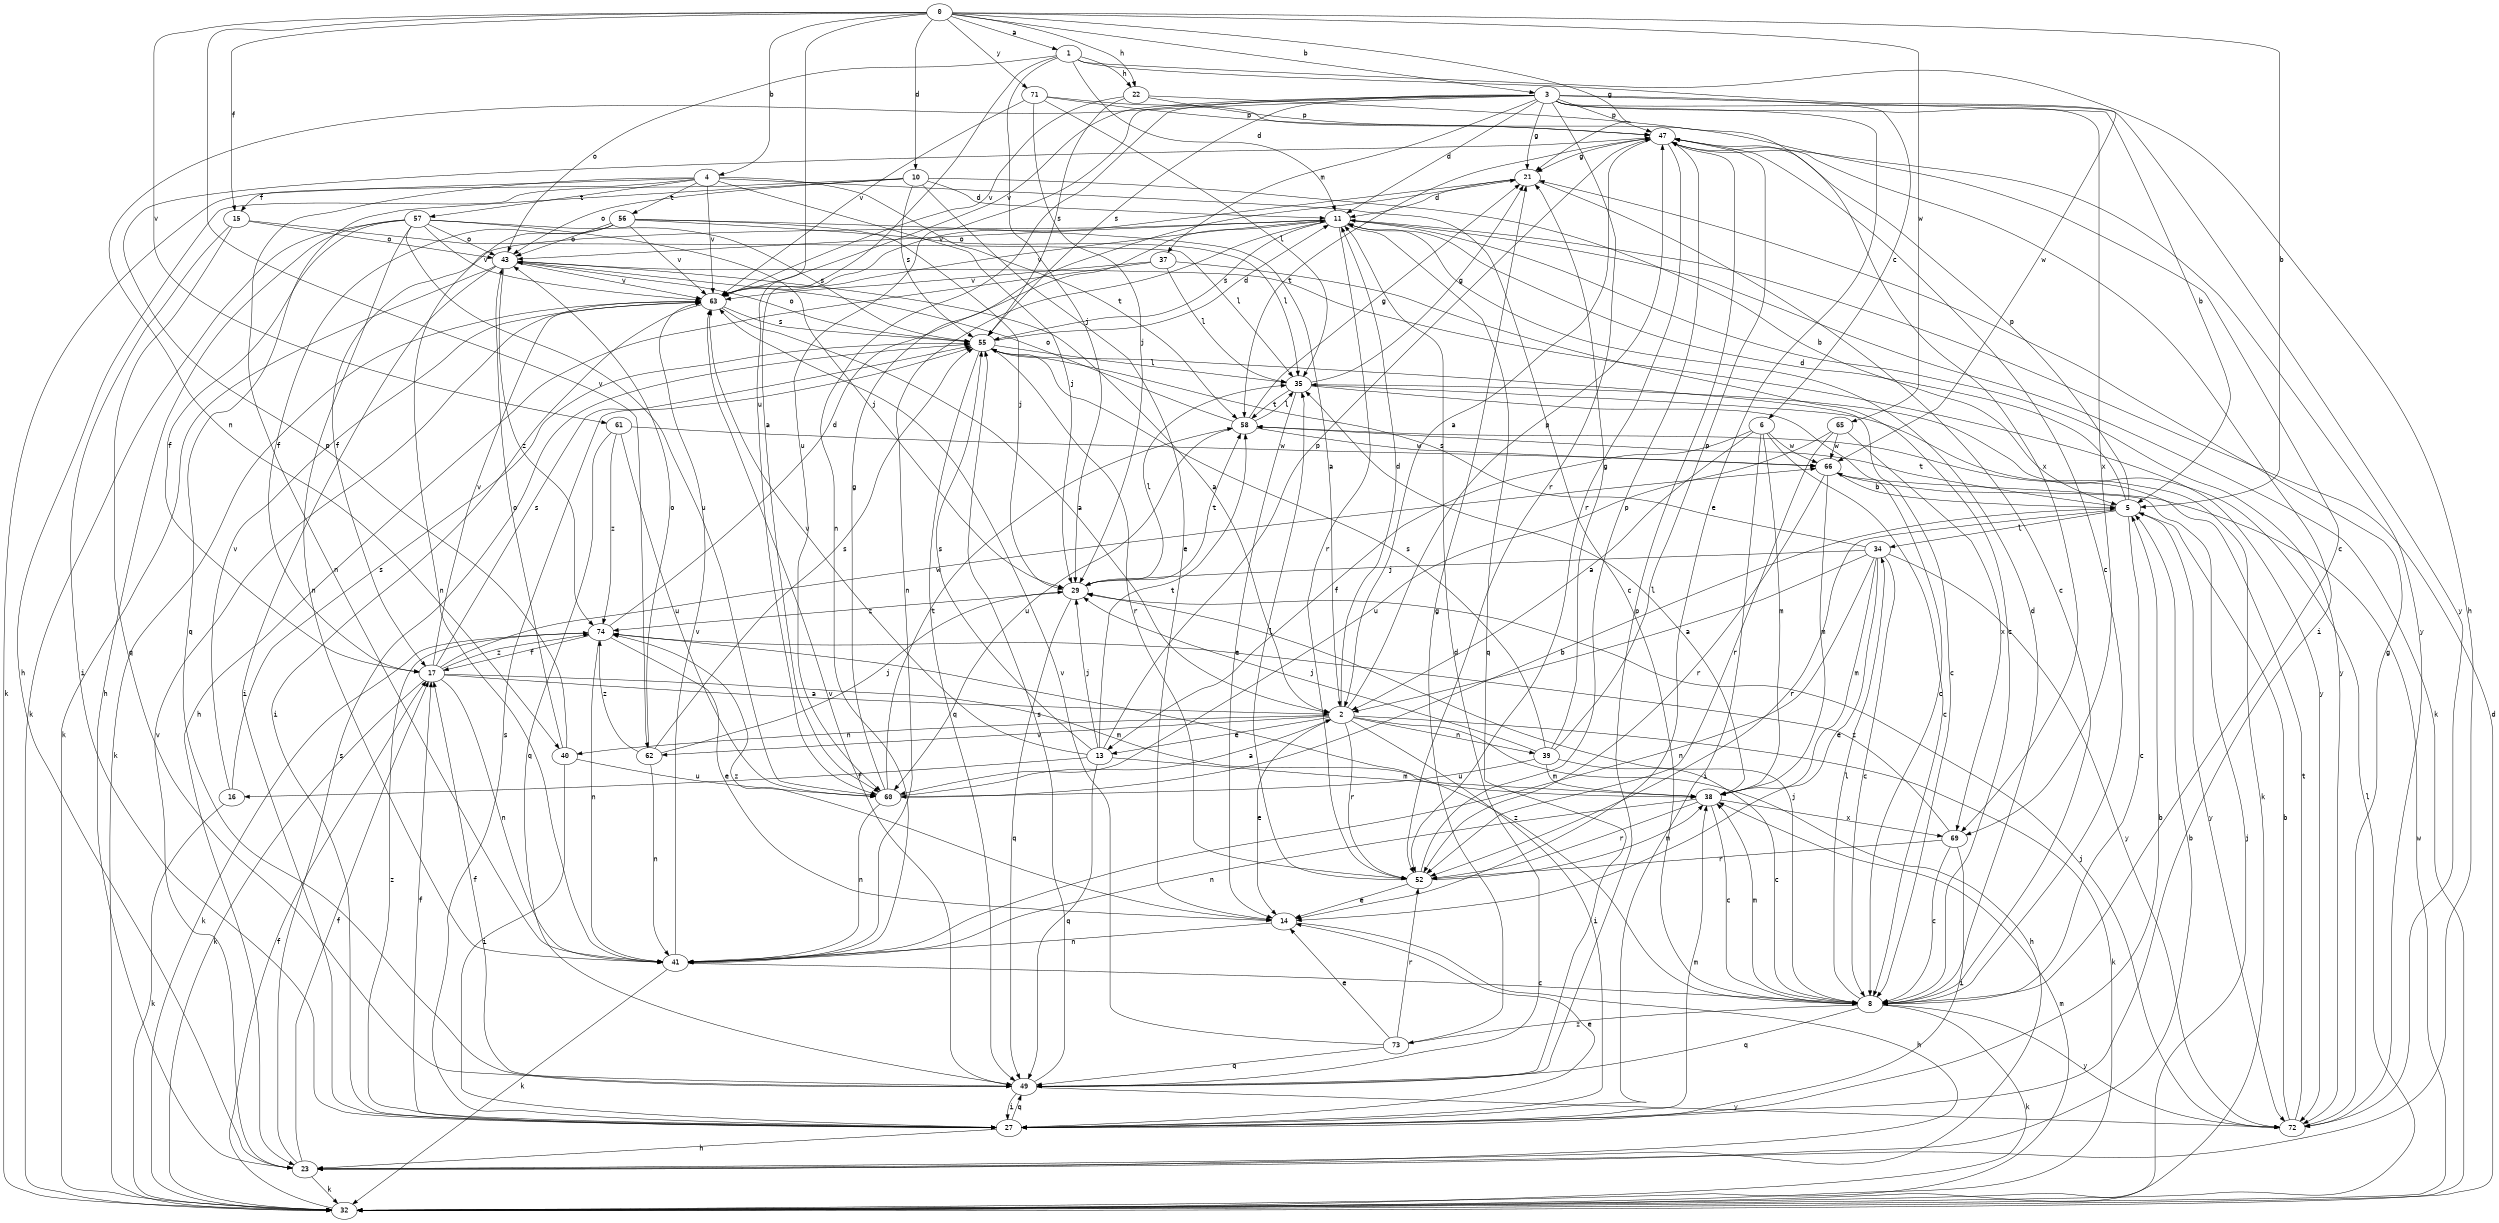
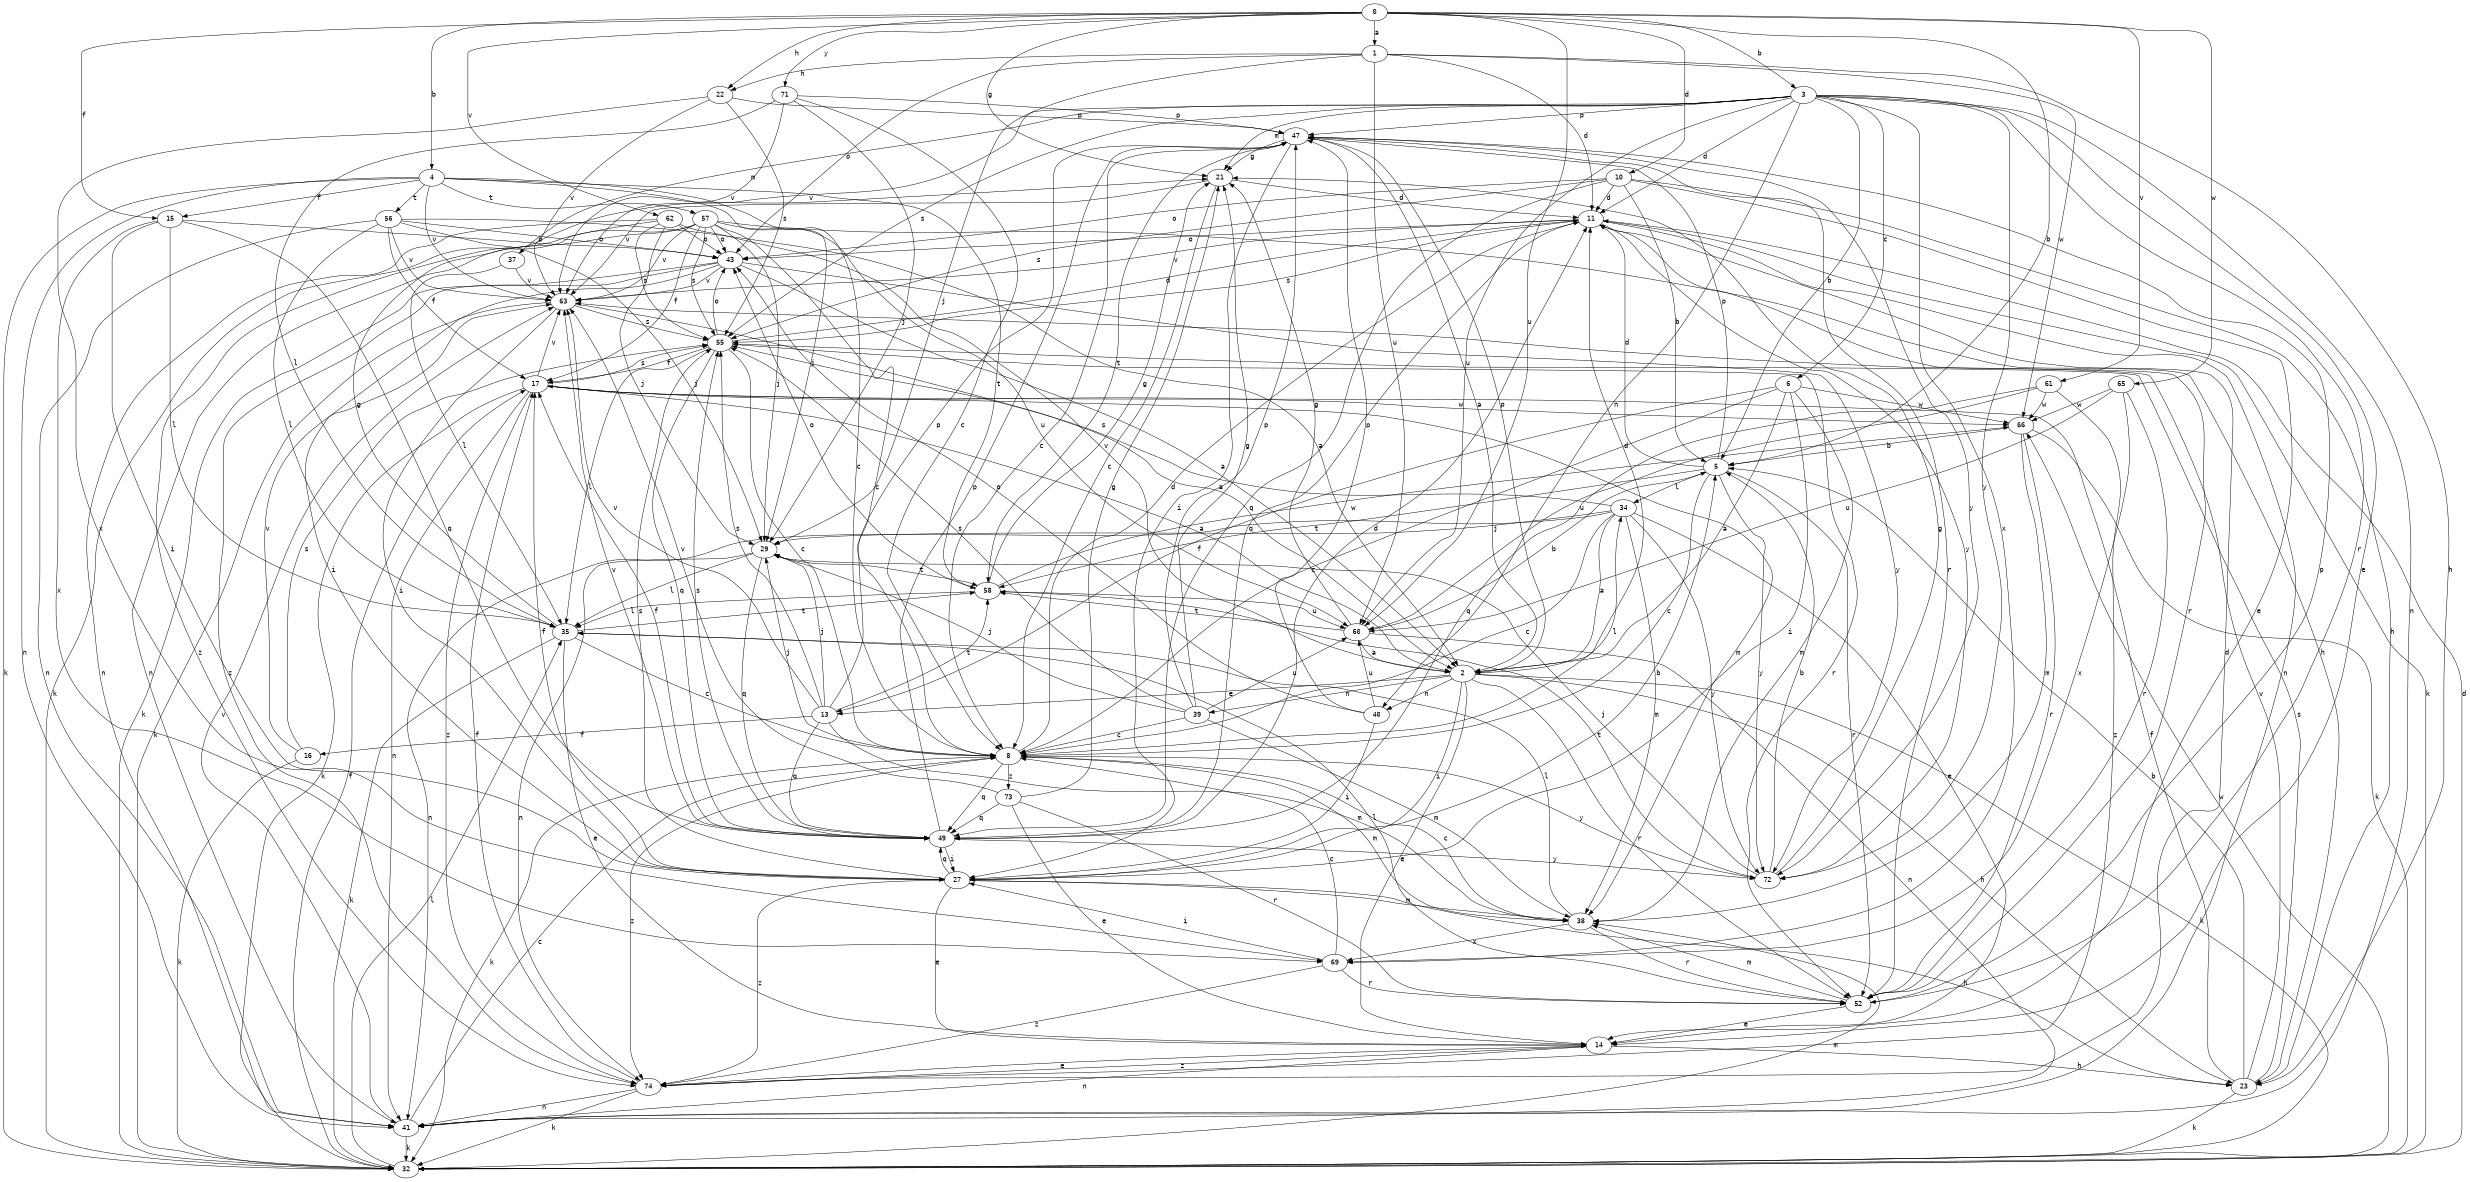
(1536, 136) -> (1277, 136)
(650, 235) -> (651, 365)
(1858, 412) -> (879, 467)
(768, 426) -> (1395, 343)
(418, 495) -> none
(870, 612) -> (521, 818)
(998, 735) -> (1086, 432)
(2247, 839) -> (2377, 798)
none -> (420, 862)
(1192, 877) -> none
